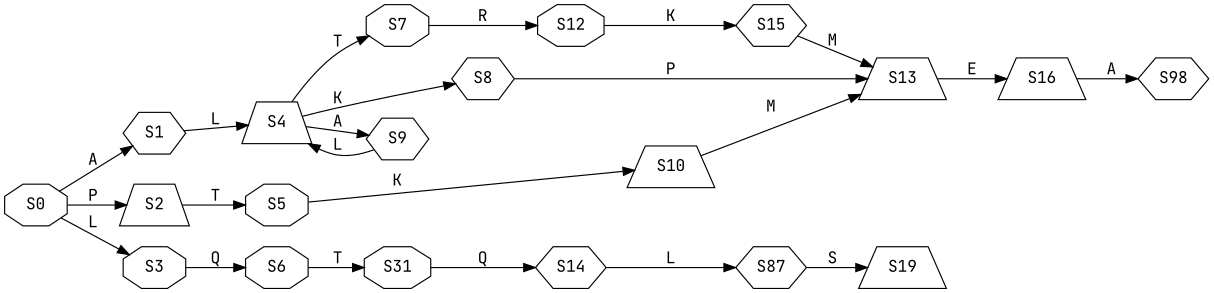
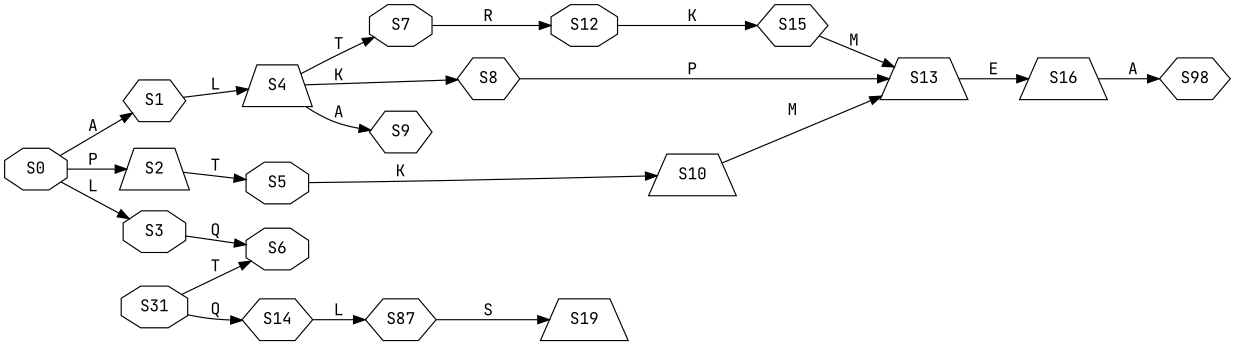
(346, 155) -> none
(330, 268) -> (211, 280)
